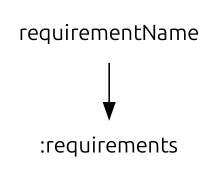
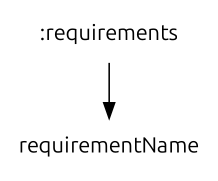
(109, 83) -> (109, 83)
